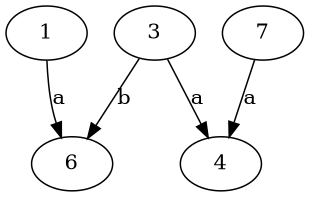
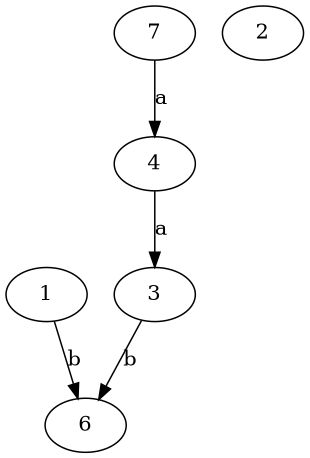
none -> (263, 33)
(184, 92) -> (155, 222)
(59, 98) -> (75, 360)
